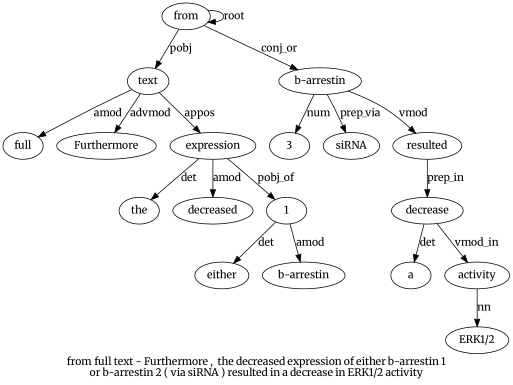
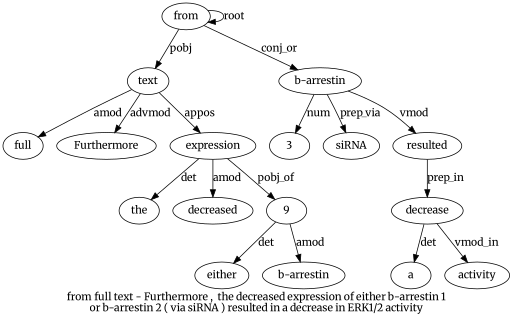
(287, 211) -> (287, 211)
(477, 340) -> none
